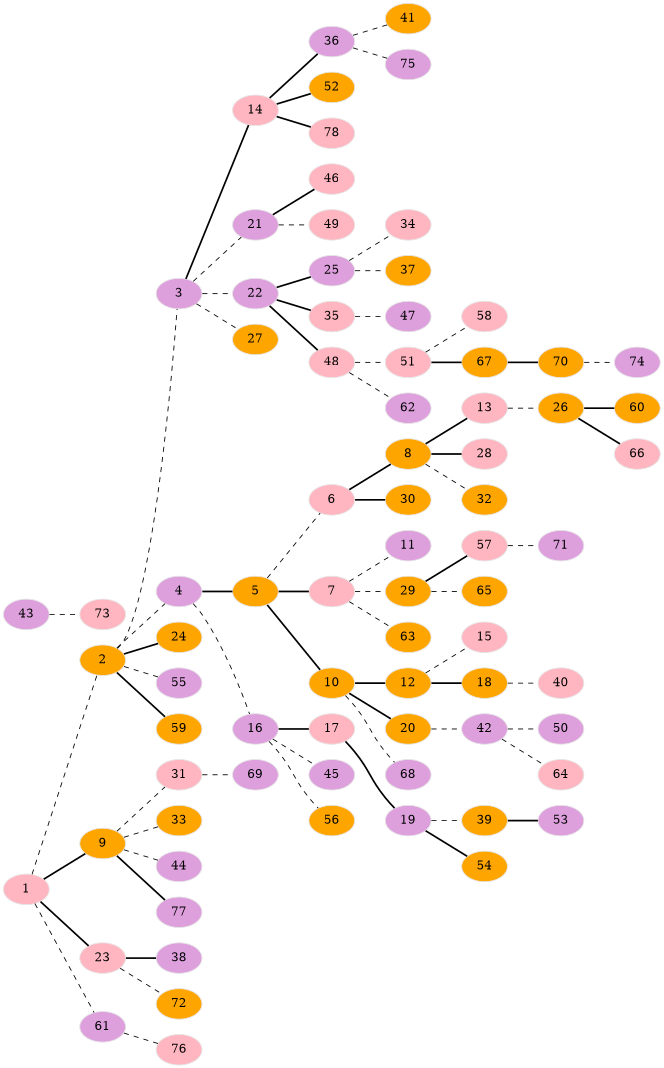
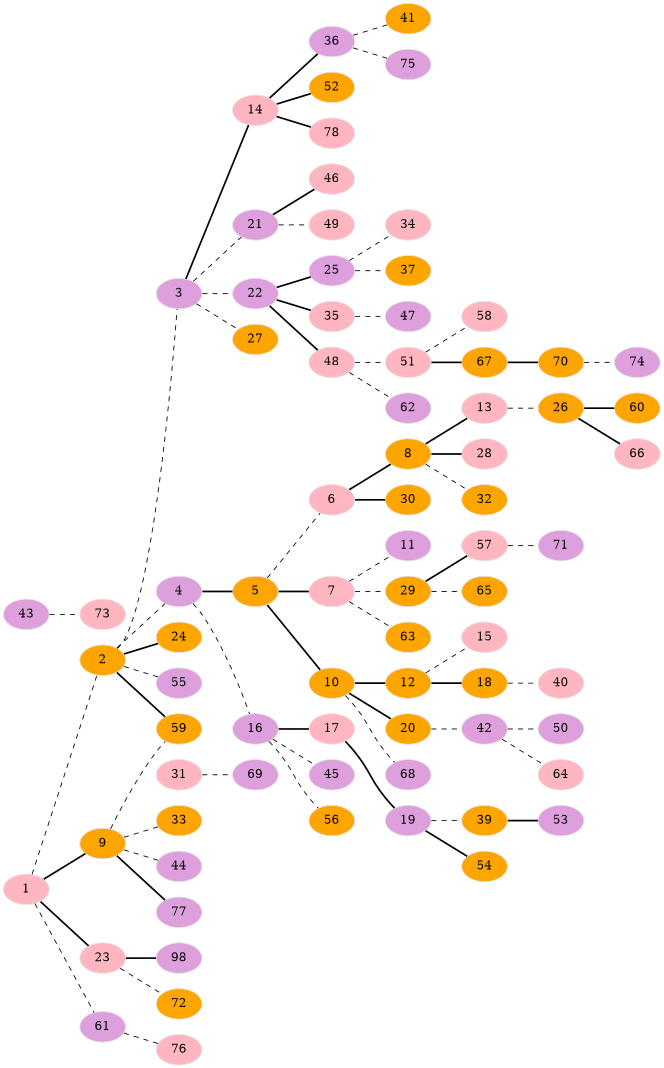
(141, 809) -> (135, 783)
(179, 958) -> (179, 958)
